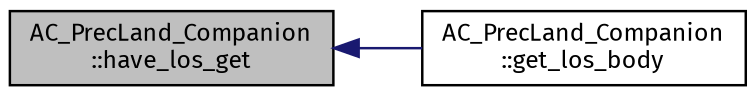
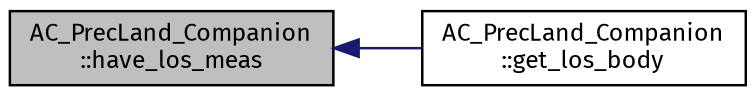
(172, 48) -> (172, 48)
